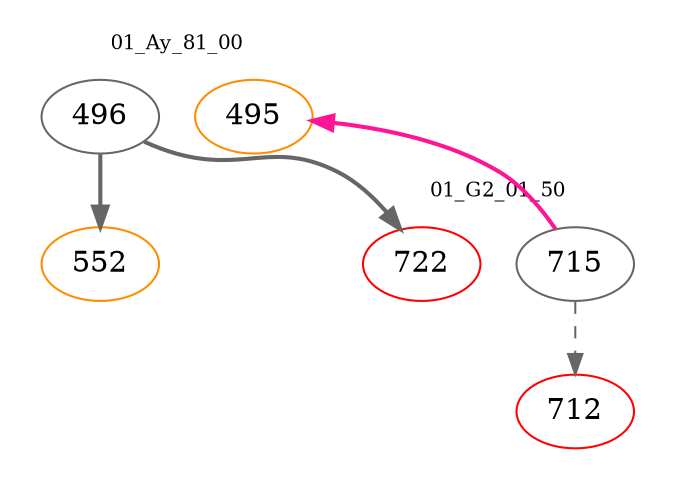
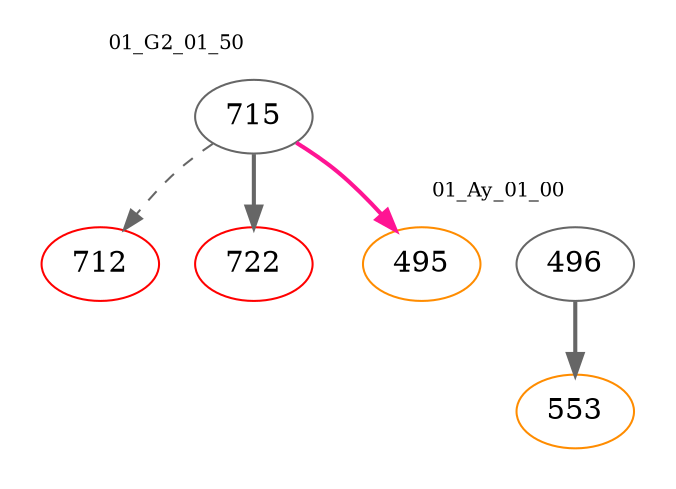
(177, 44) -> (498, 191)
(273, 157) -> (254, 180)
(100, 264) -> (575, 411)
